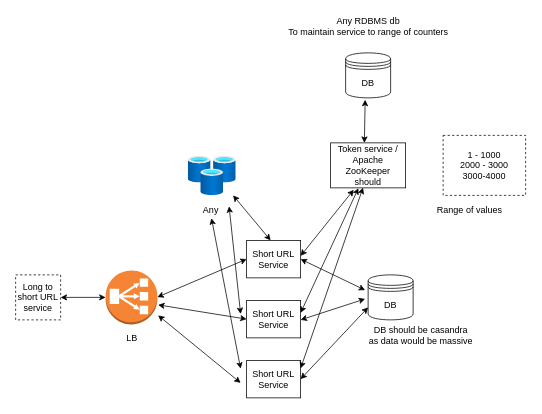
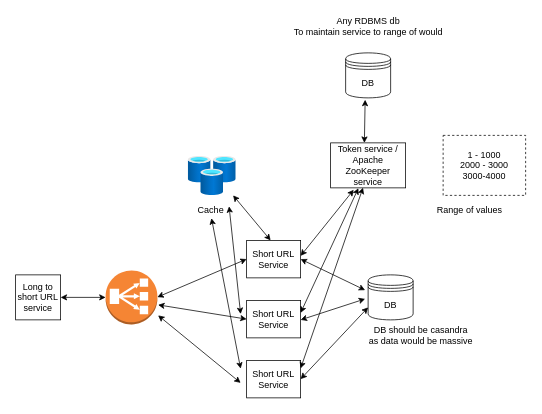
(368, 27) -> (368, 27)
(368, 165) -> (368, 165)
(211, 210) -> (211, 210)
(38, 297) -> (38, 297)
(131, 338) -> none
